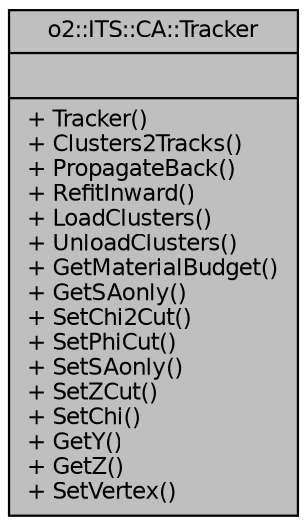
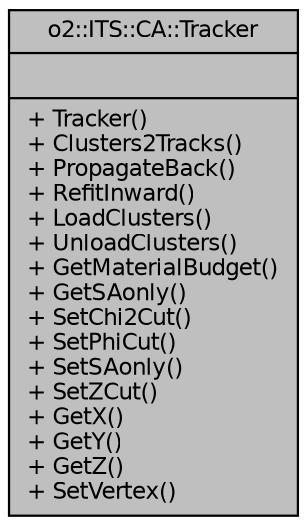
(85, 418) -> (76, 418)
